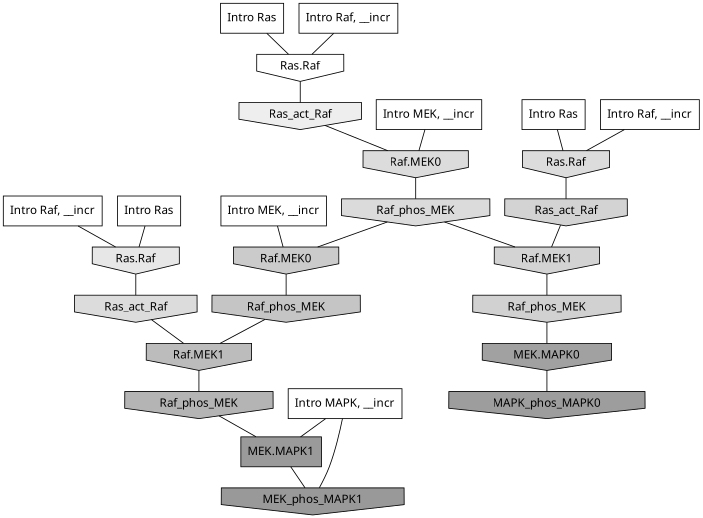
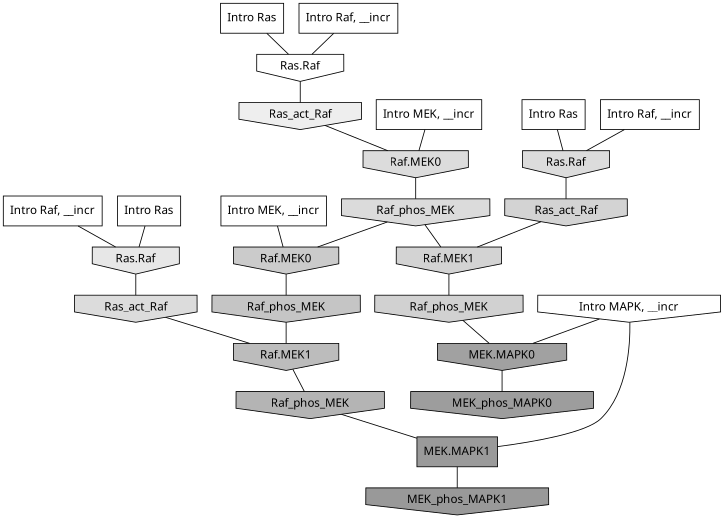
(345, 404) -> (629, 307)
(547, 404) -> (502, 404)
(334, 454) -> (566, 331)
